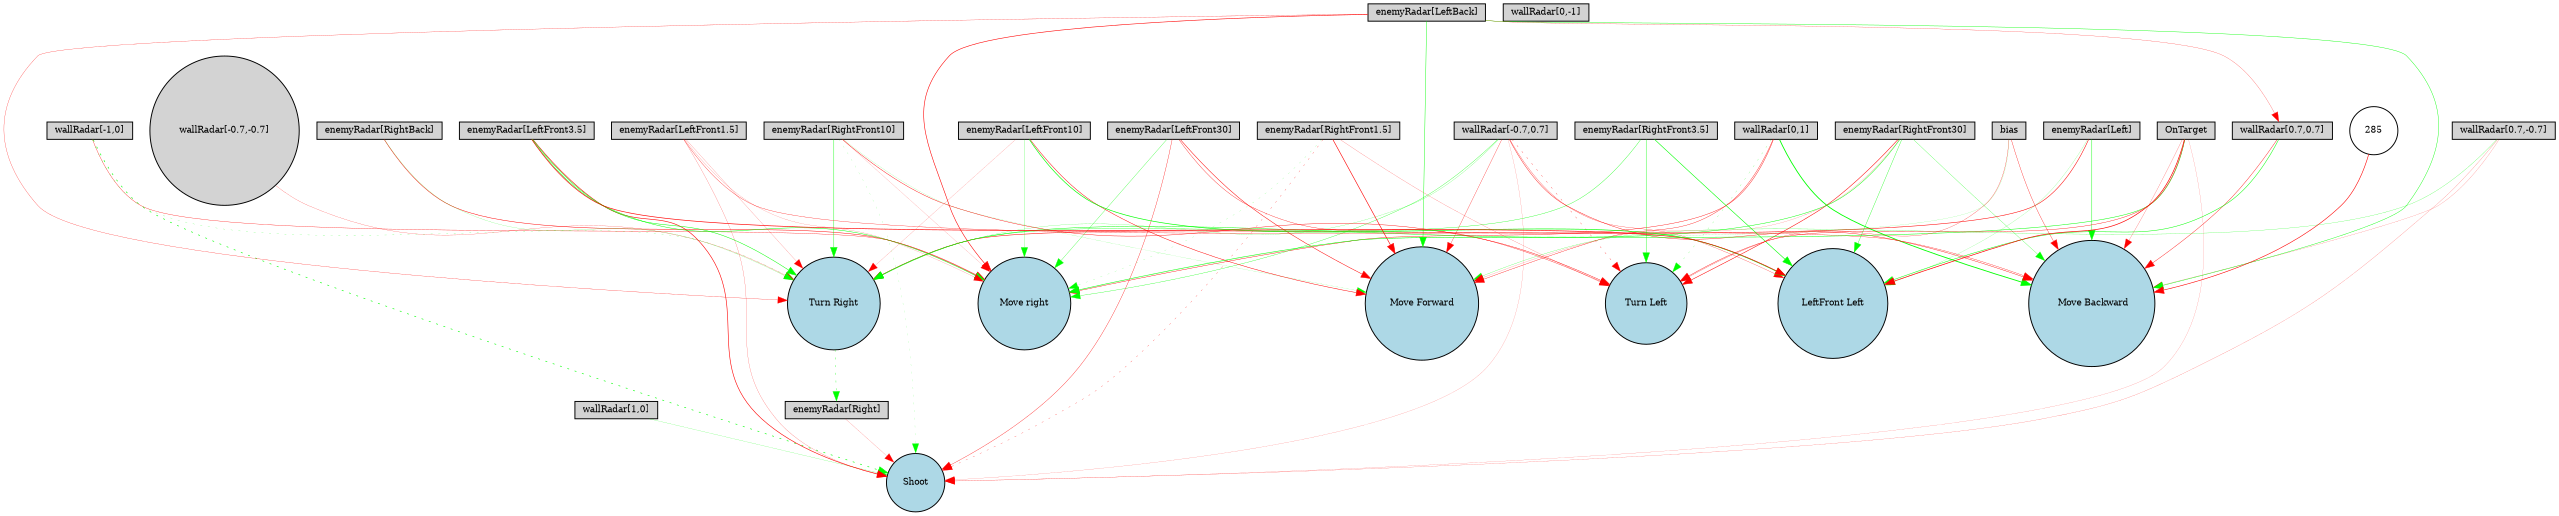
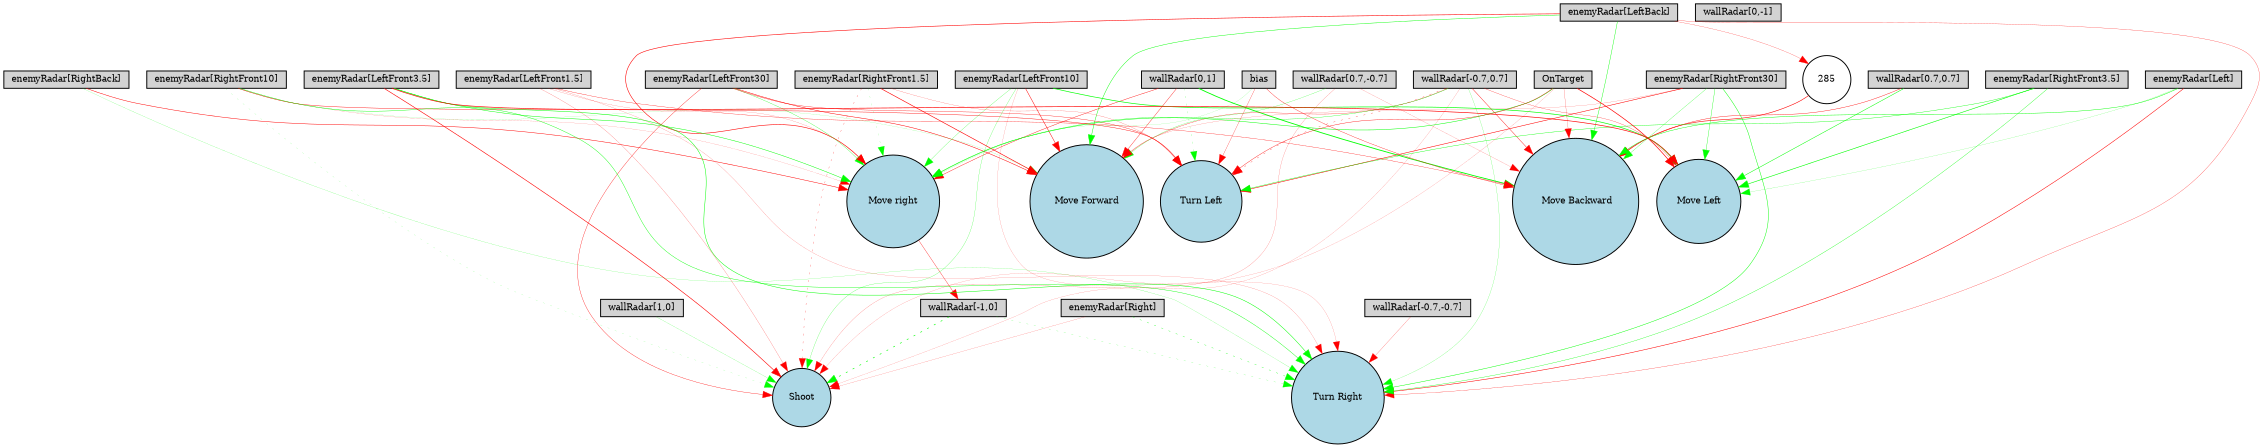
(2078, 35) -> (1739, 36)
(225, 131) -> (1418, 308)
(334, 227) -> (934, 263)
none -> (951, 261)
(1833, 304) -> (1699, 201)
(836, 370) -> (1209, 347)
